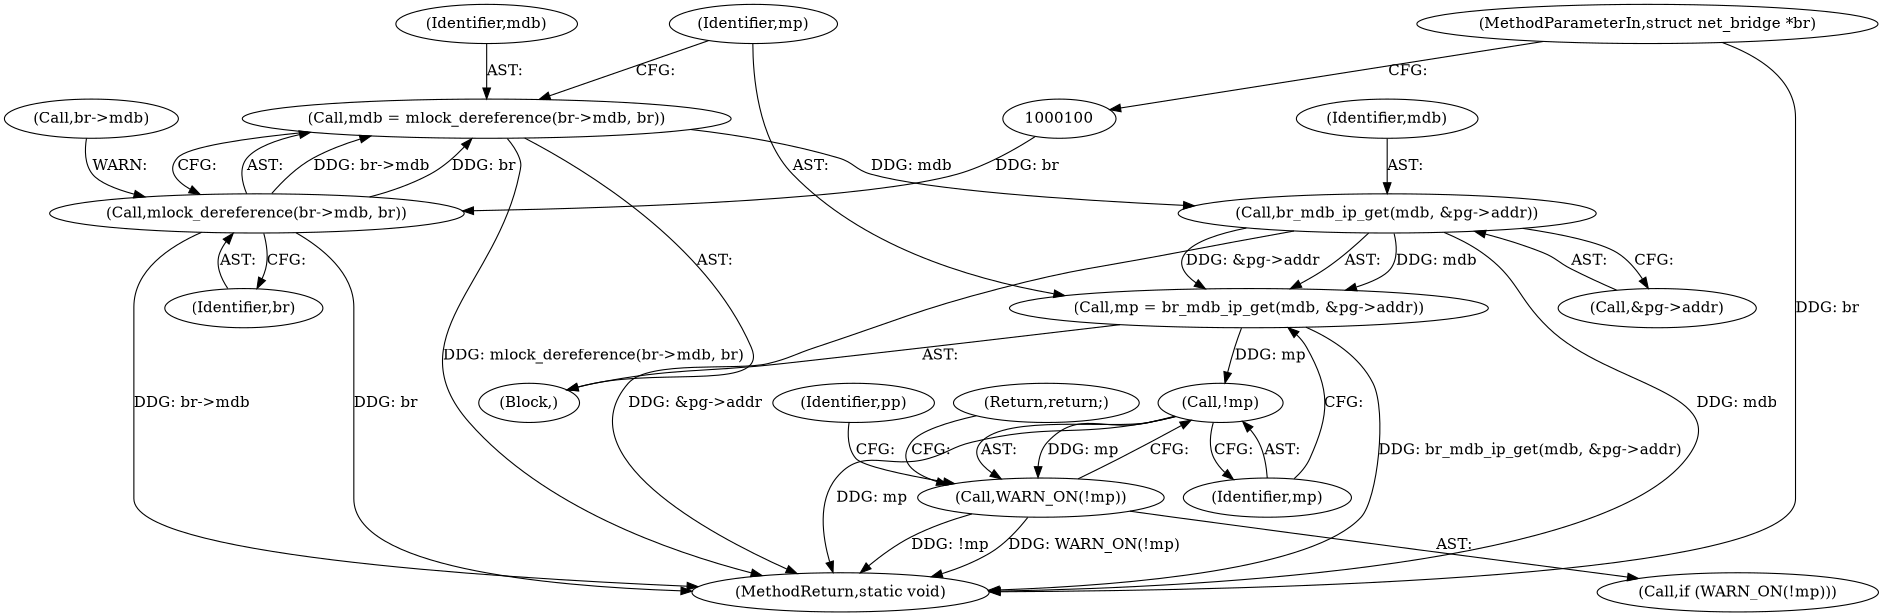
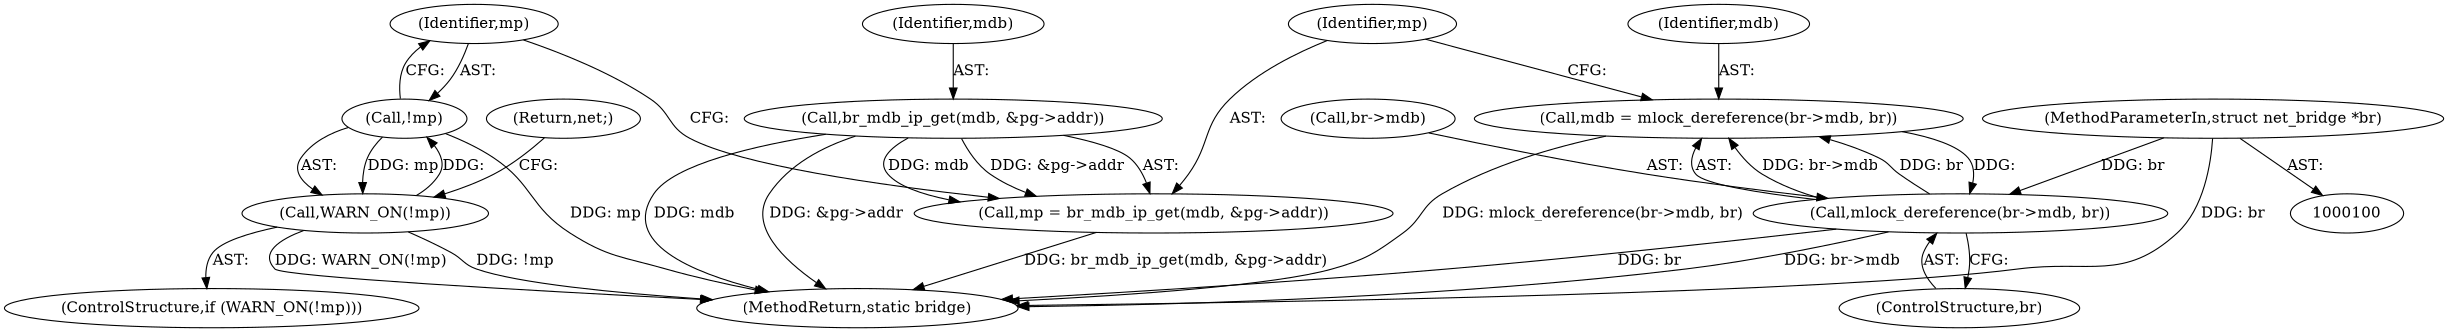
(1411, 71) -> (2308, 166)
(122, 166) -> (1668, 166)
(200, 166) -> (1997, 166)
(946, 187) -> none
(760, 199) -> (2092, 164)
(244, 308) -> (1959, 308)
(1657, 308) -> none
(1234, 350) -> none
(529, 403) -> none
(854, 403) -> none
(1046, 403) -> (563, 119)
(1172, 450) -> (466, 166)
(841, 592) -> (857, 308)
(1738, 592) -> (212, 308)
